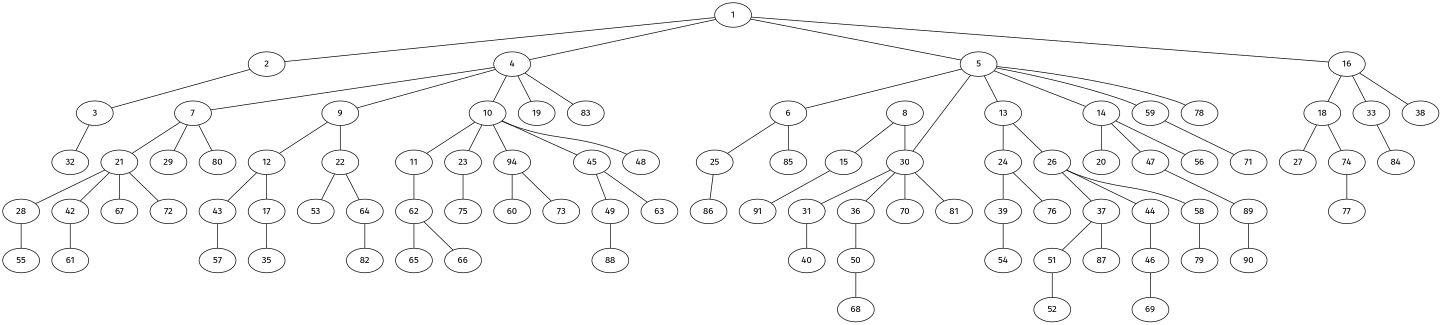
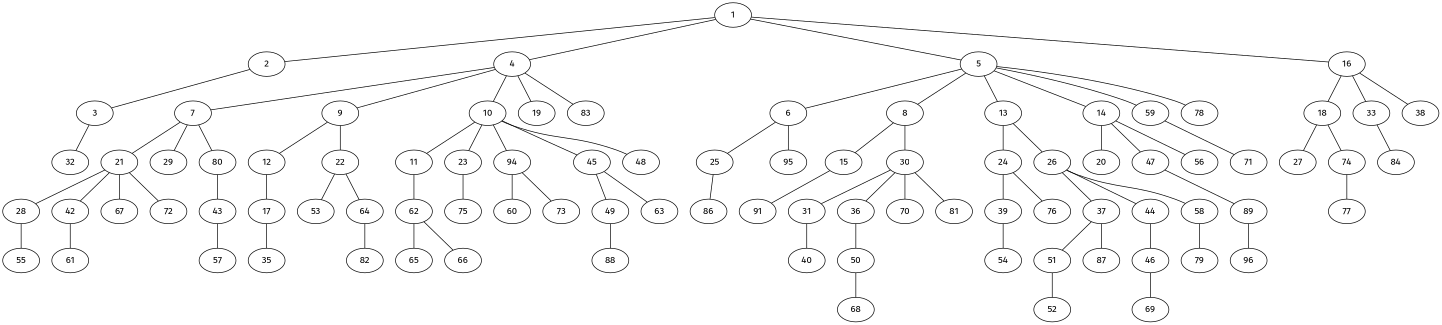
(942, 113) -> (942, 89)
(788, 162) -> (788, 162)
(242, 187) -> (218, 187)
(1249, 261) -> (1249, 261)
